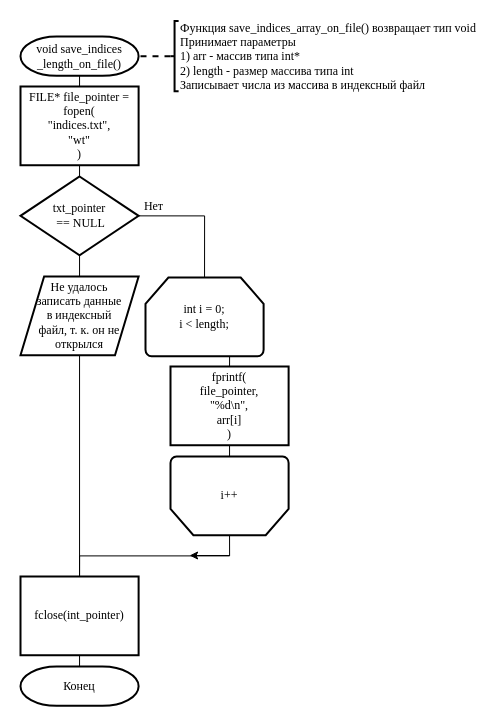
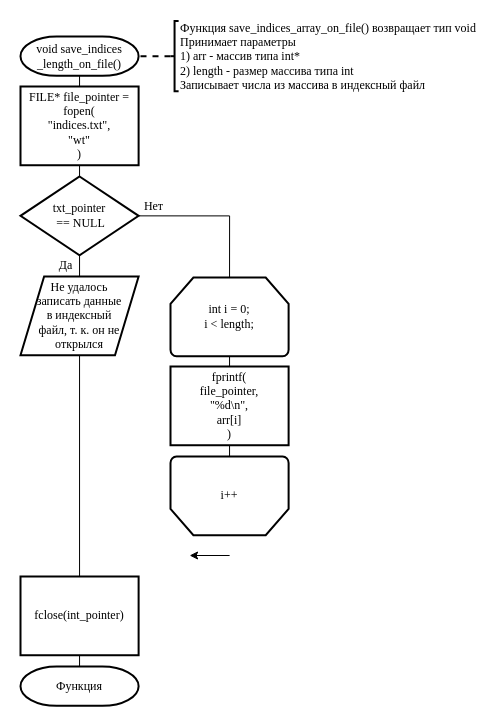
none -> (66, 265)
(205, 317) -> (230, 317)
(136, 556) -> none
(80, 687) -> (80, 687)
